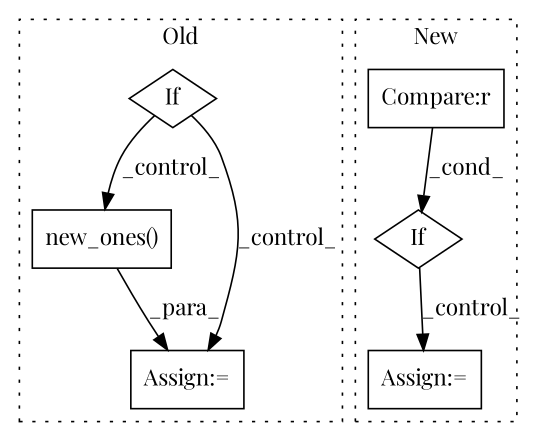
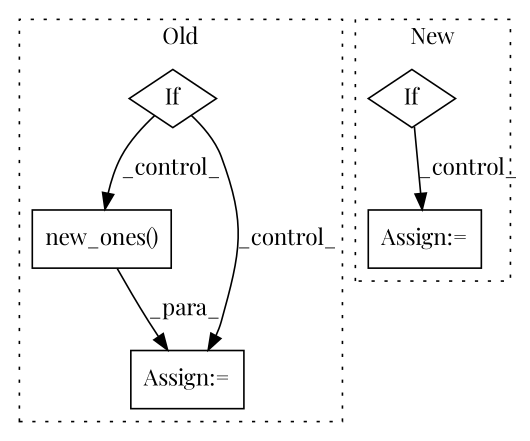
(436, 99) -> none
